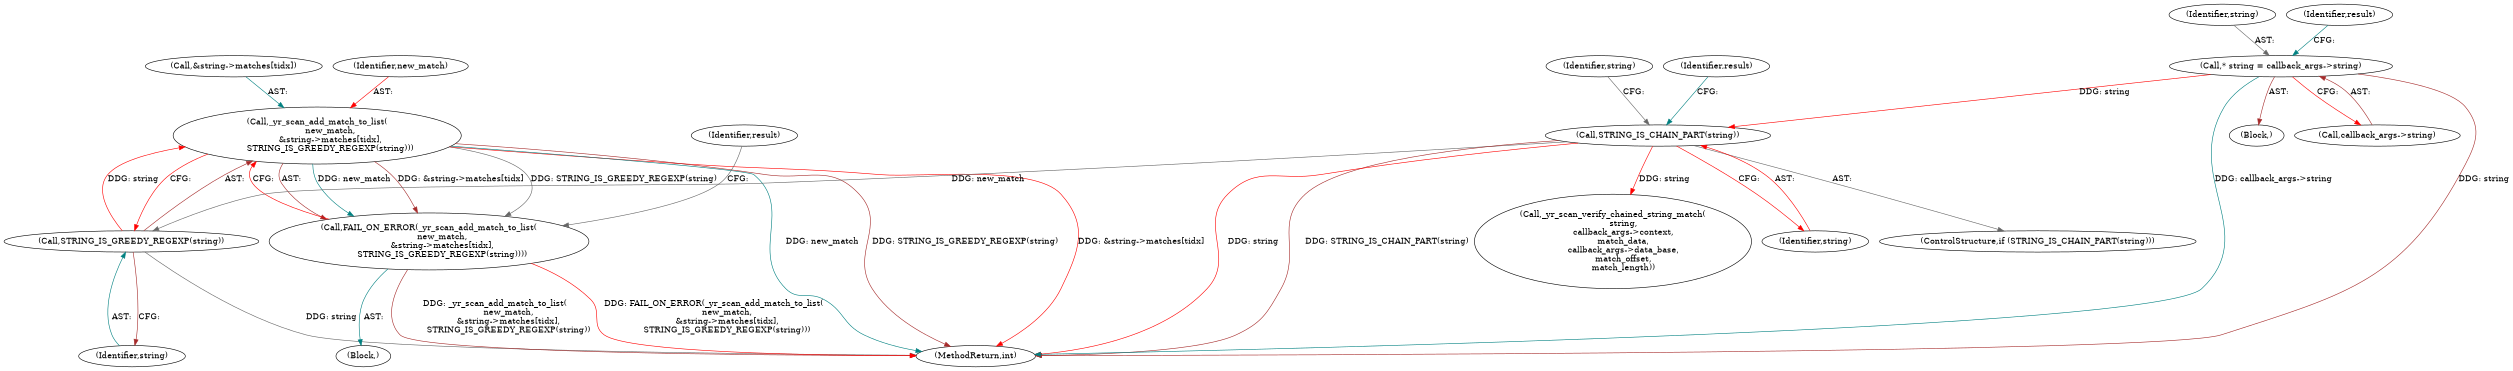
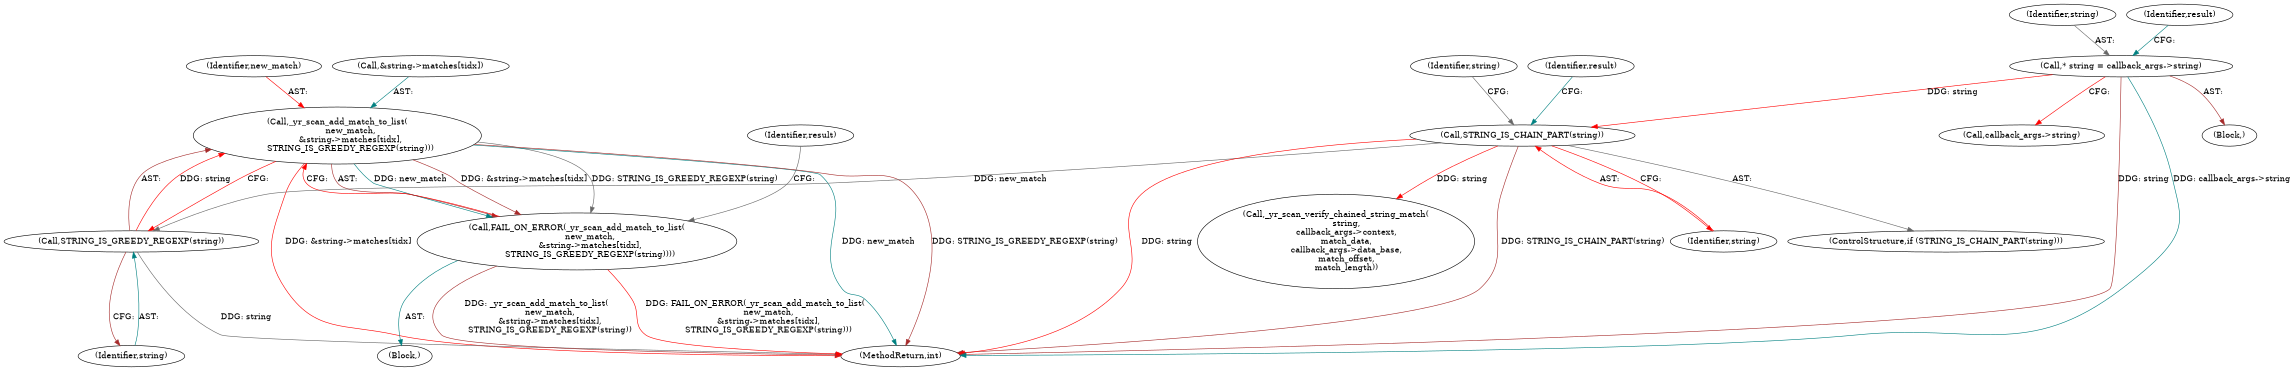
(2352, 98) -> none
